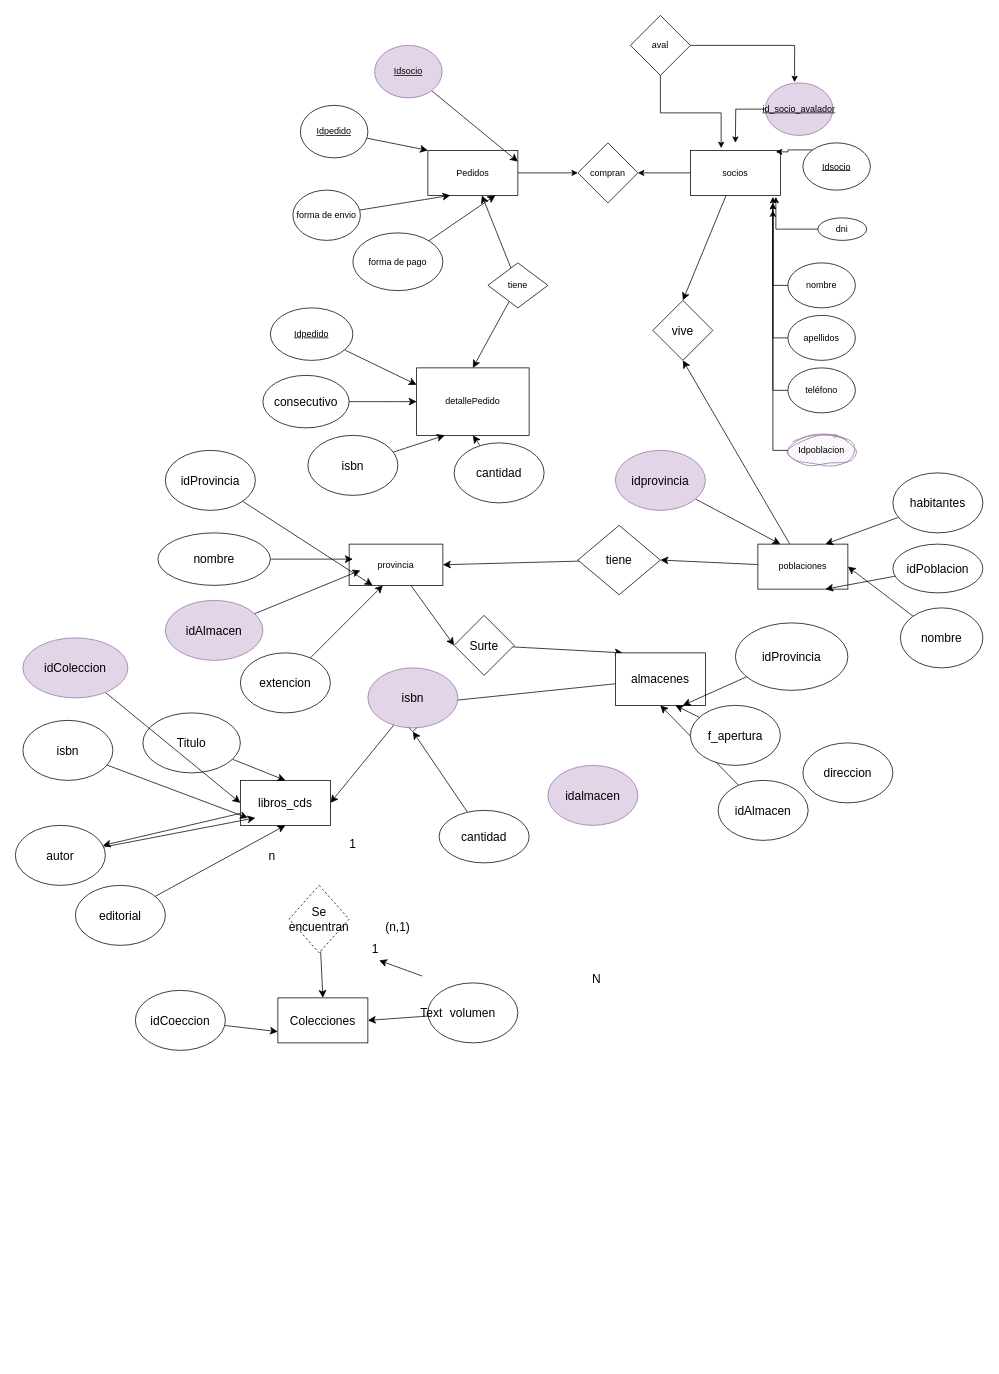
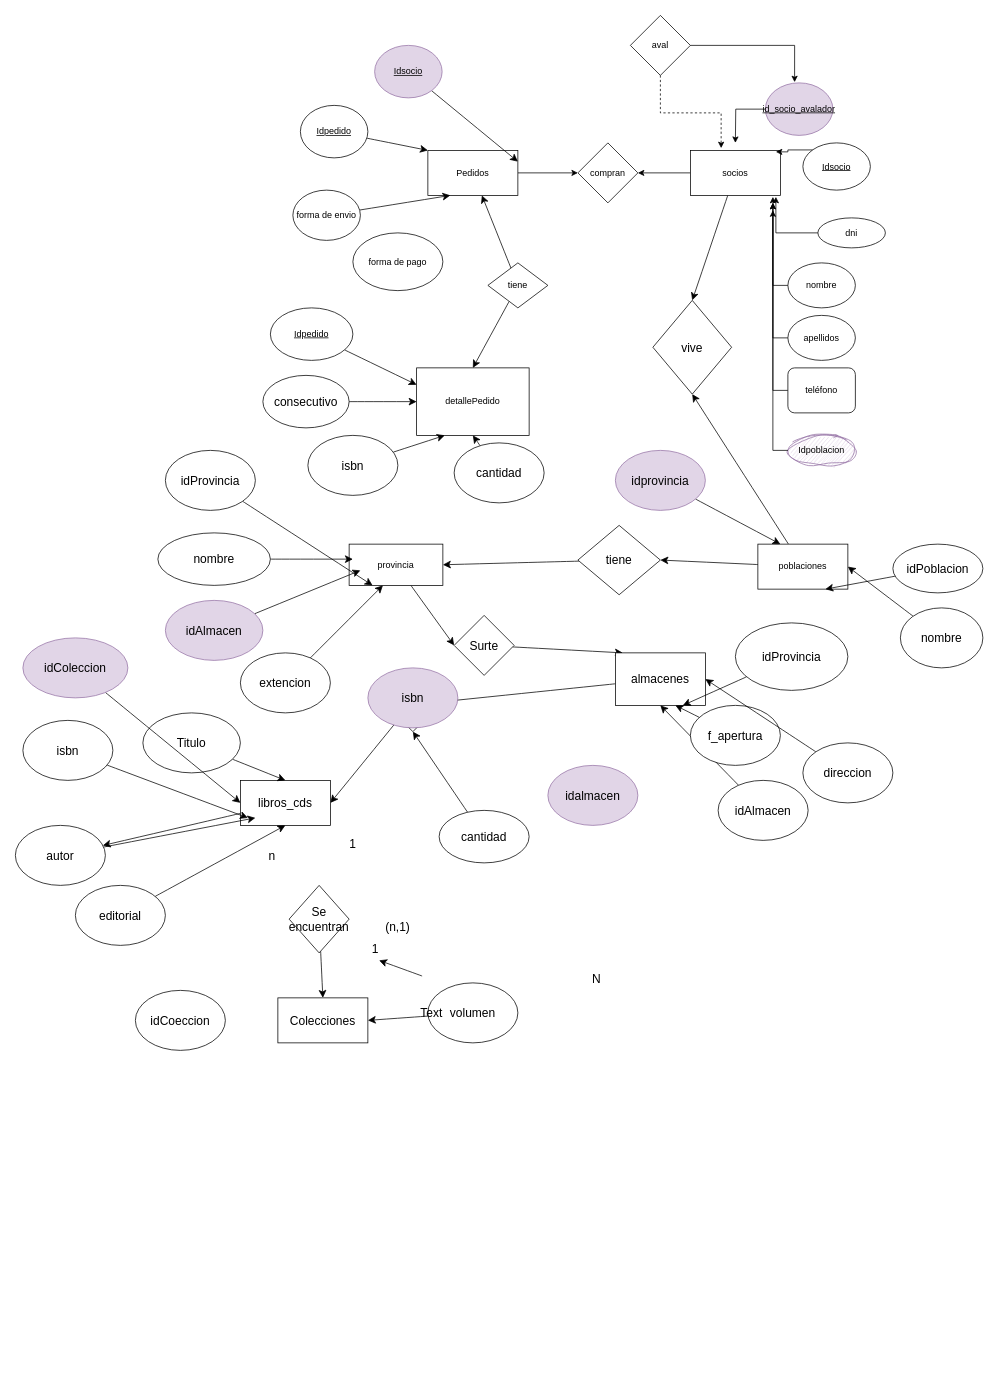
(687, 113) -> (687, 113)
(460, 220) -> none
(842, 229) -> (852, 233)
(683, 330) -> (692, 347)
(822, 390) -> (822, 390)
(938, 503) -> none
(864, 530) -> none
none -> (761, 716)
(319, 919) -> (319, 919)
(249, 1028) -> none
